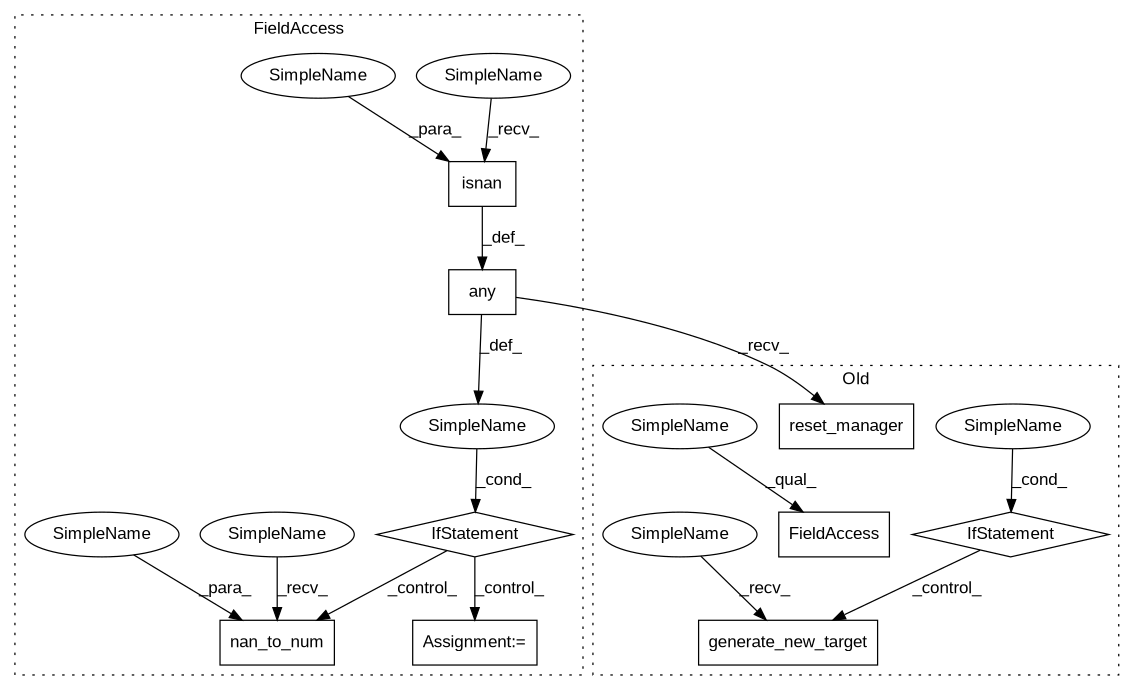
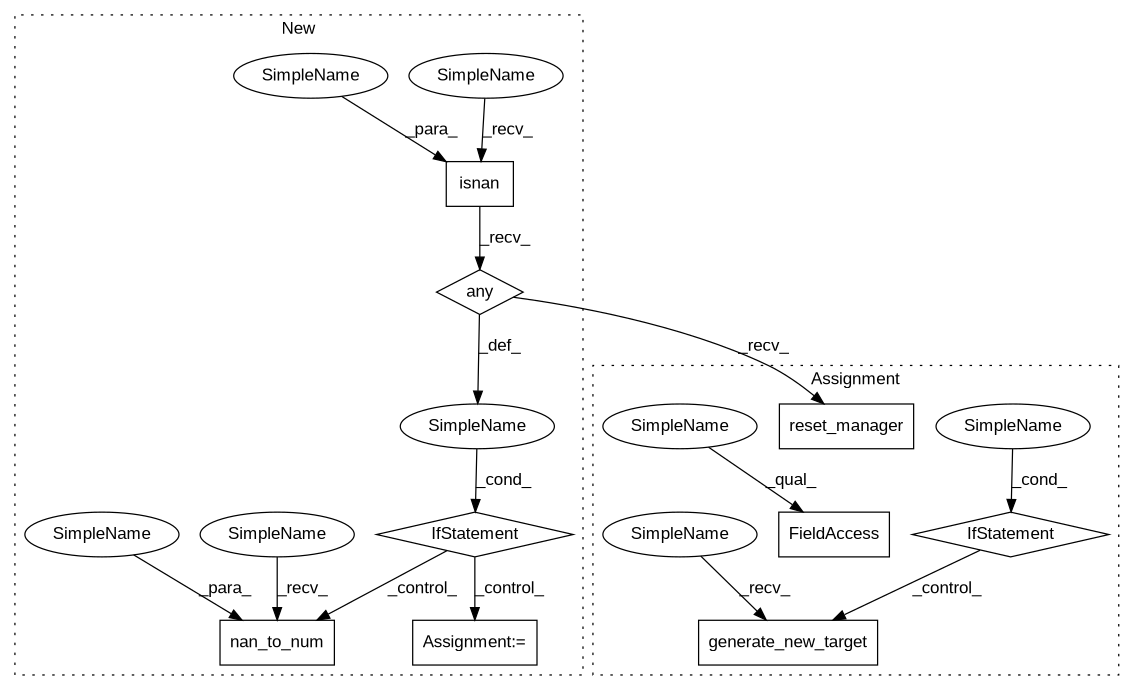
(299, 29) -> (299, 29)
(503, 238) -> (505, 238)
(482, 292) -> (480, 292)
(856, 380) -> (856, 380)
